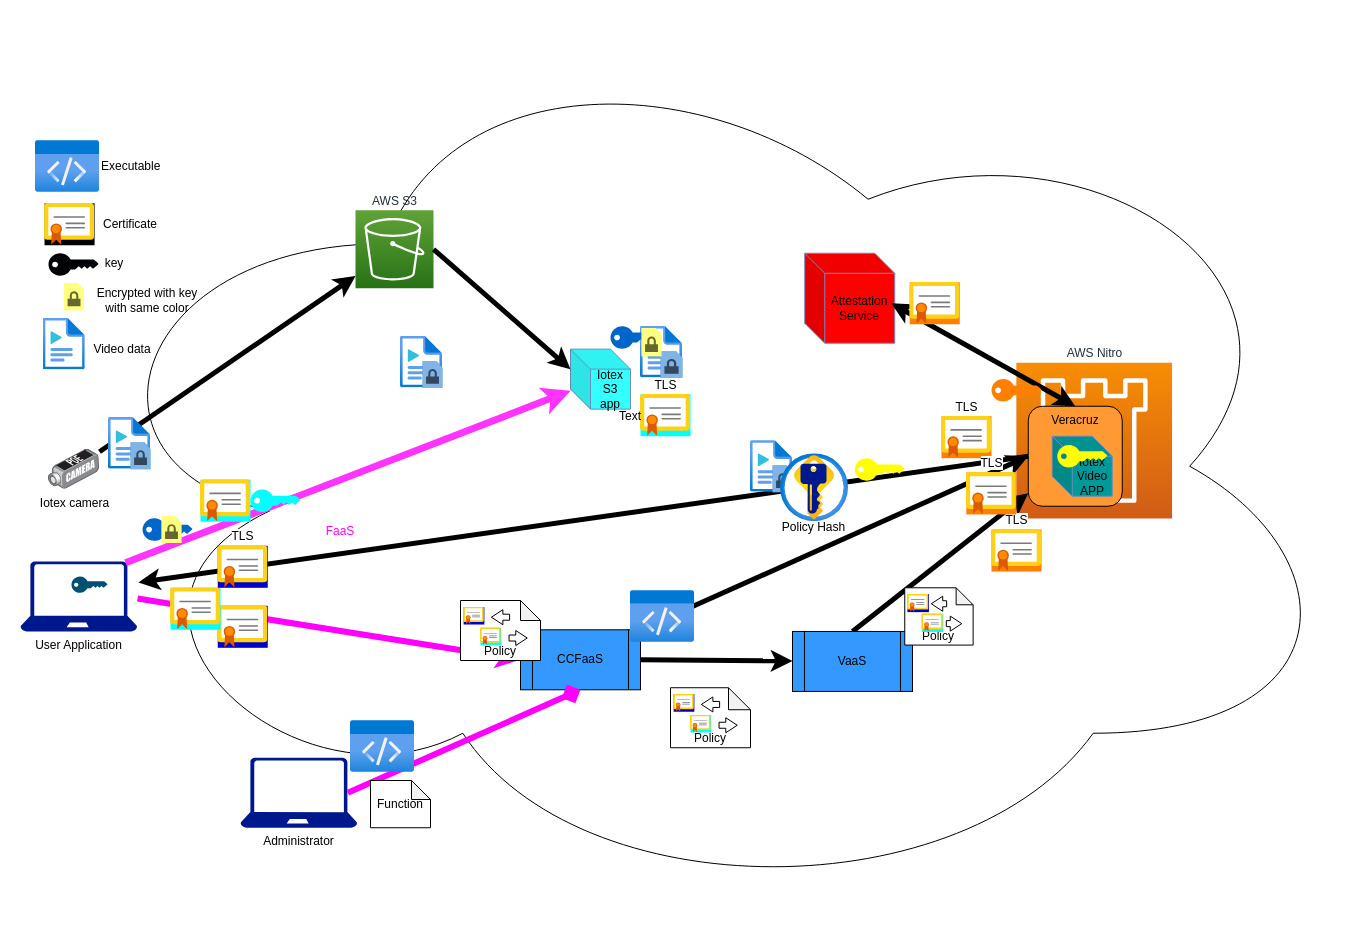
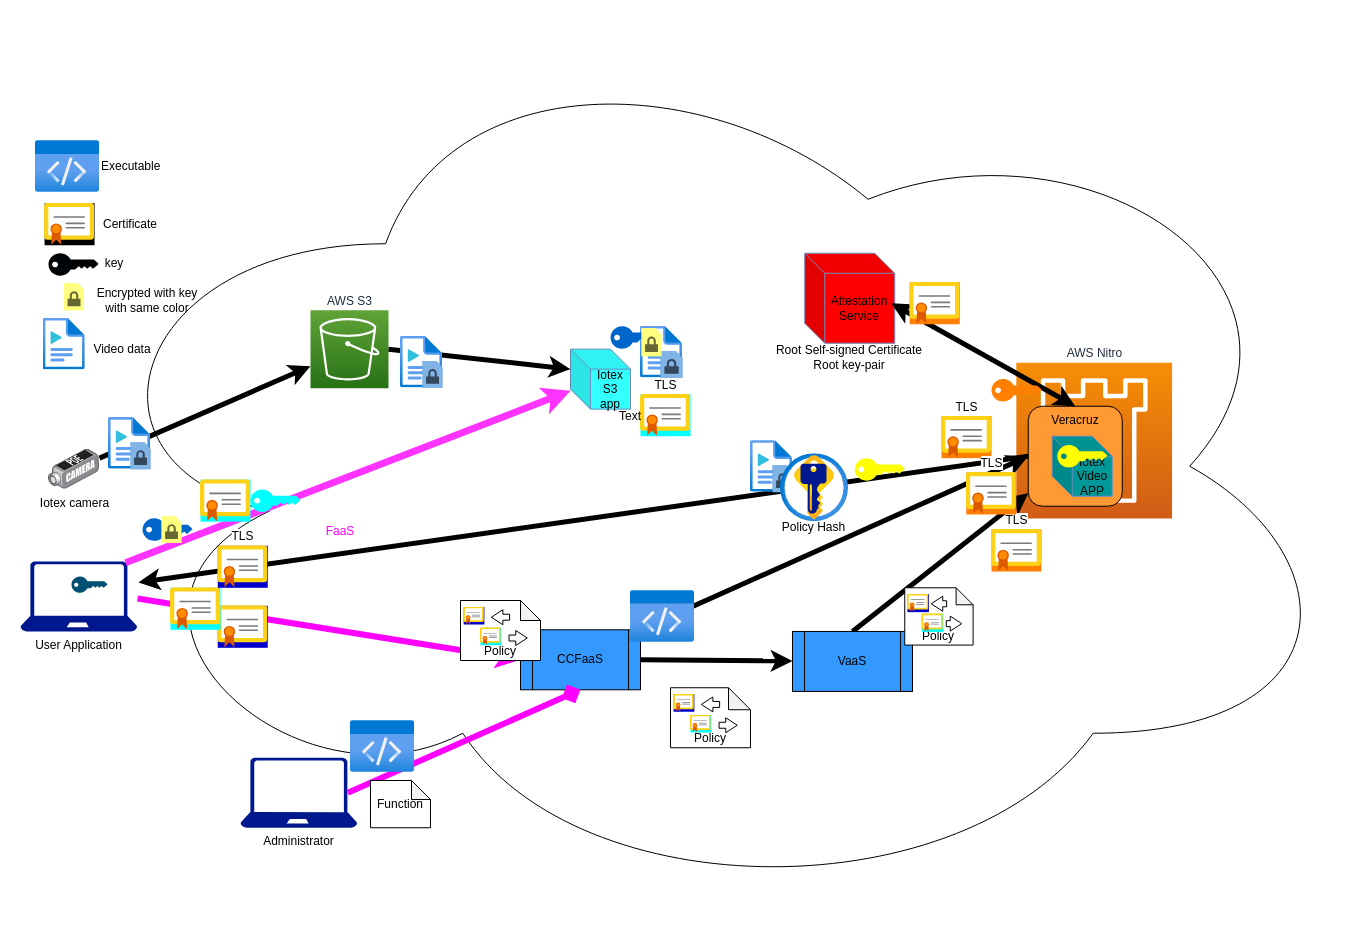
(395, 249) -> (350, 349)
none -> (850, 357)
